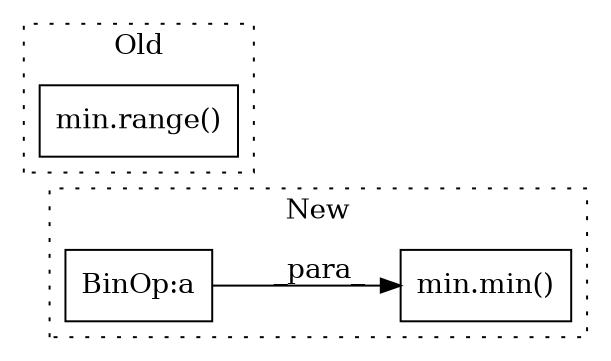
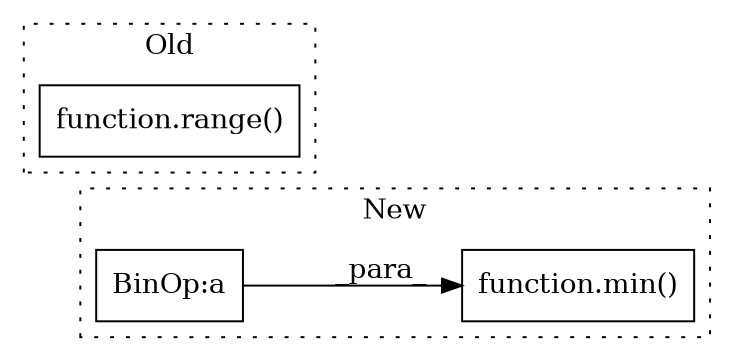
(139, 121) -> (170, 121)
(486, 286) -> (578, 286)
